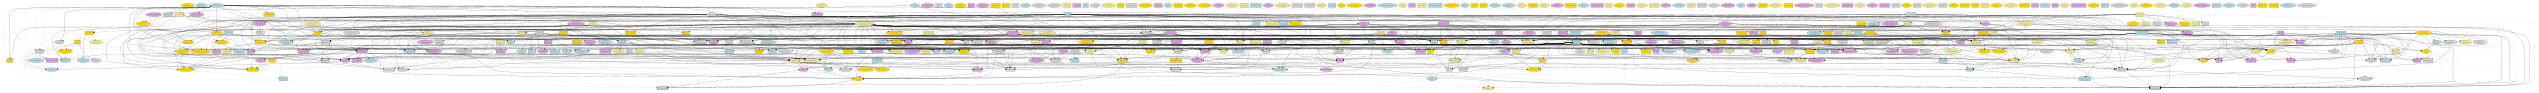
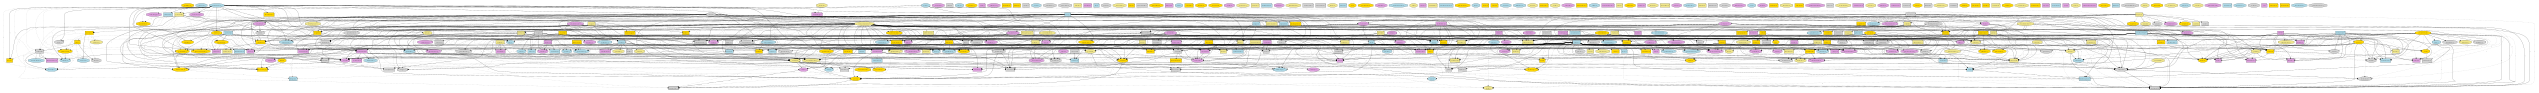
(846, 70) -> (845, 70)
